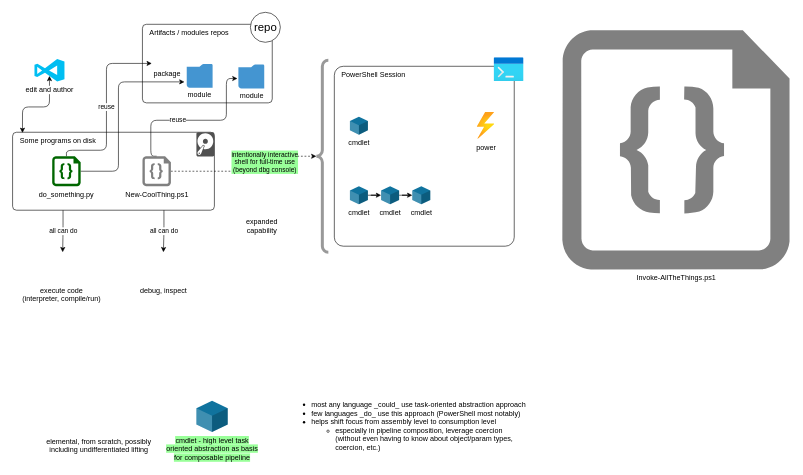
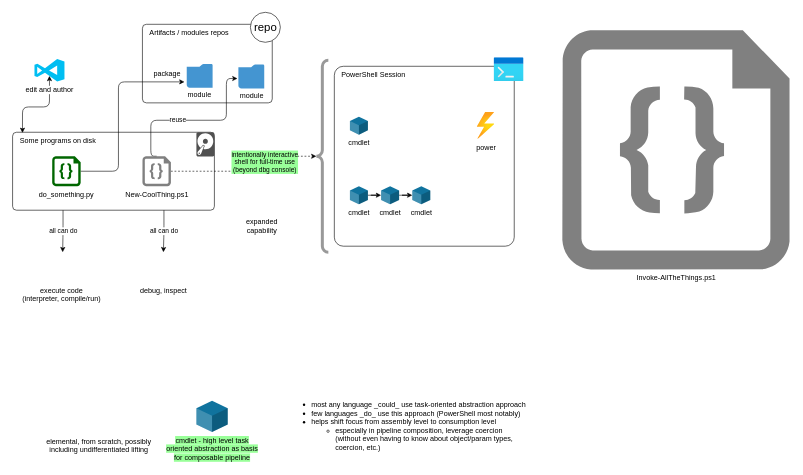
(107, 89) -> none
